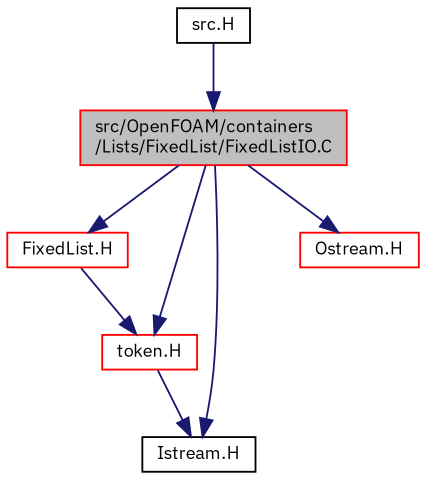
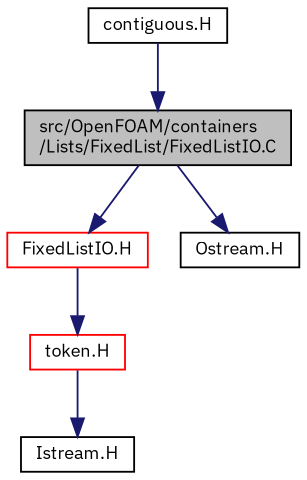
(214, 26) -> (158, 26)
(214, 138) -> (158, 138)
(183, 241) -> none
(68, 250) -> (78, 250)
(360, 250) -> (240, 250)
(217, 292) -> none
